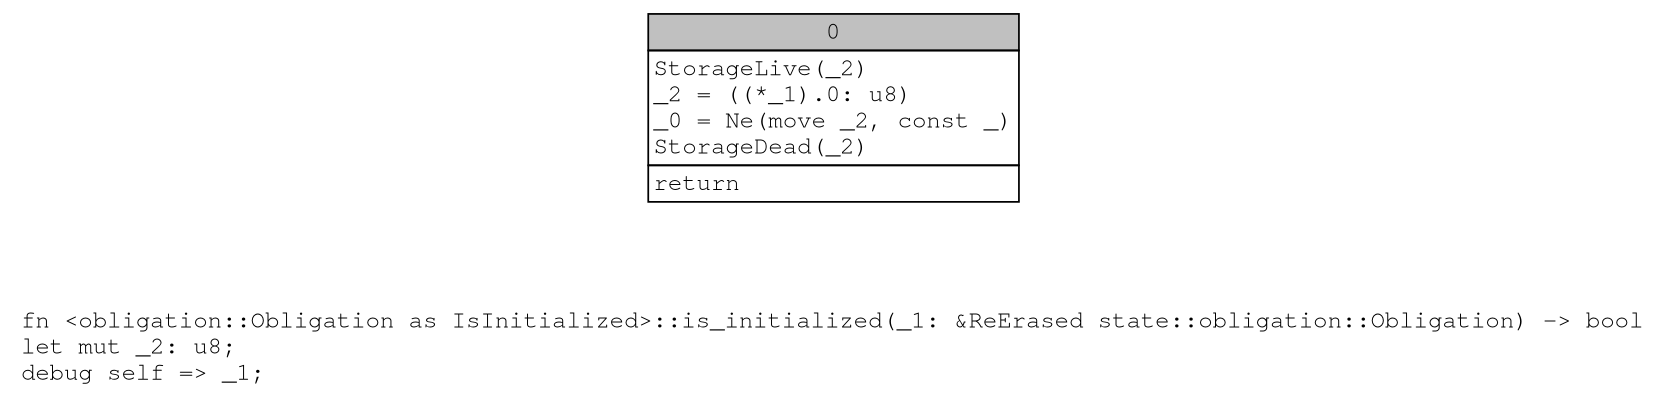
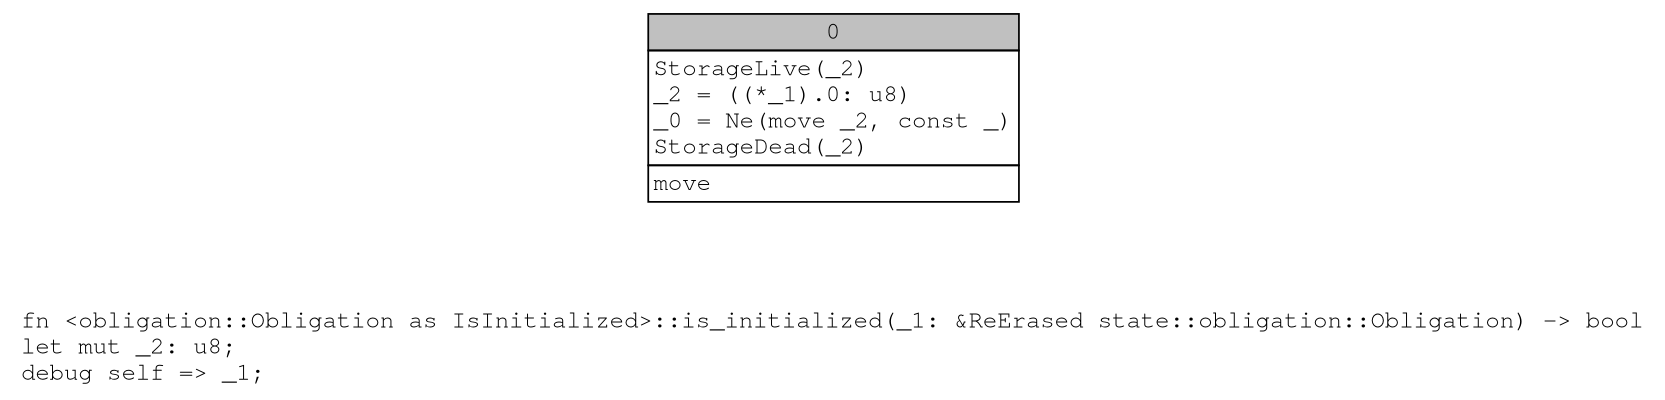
(697, 183) -> (683, 183)
